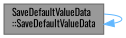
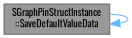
(54, 19) -> (57, 19)
